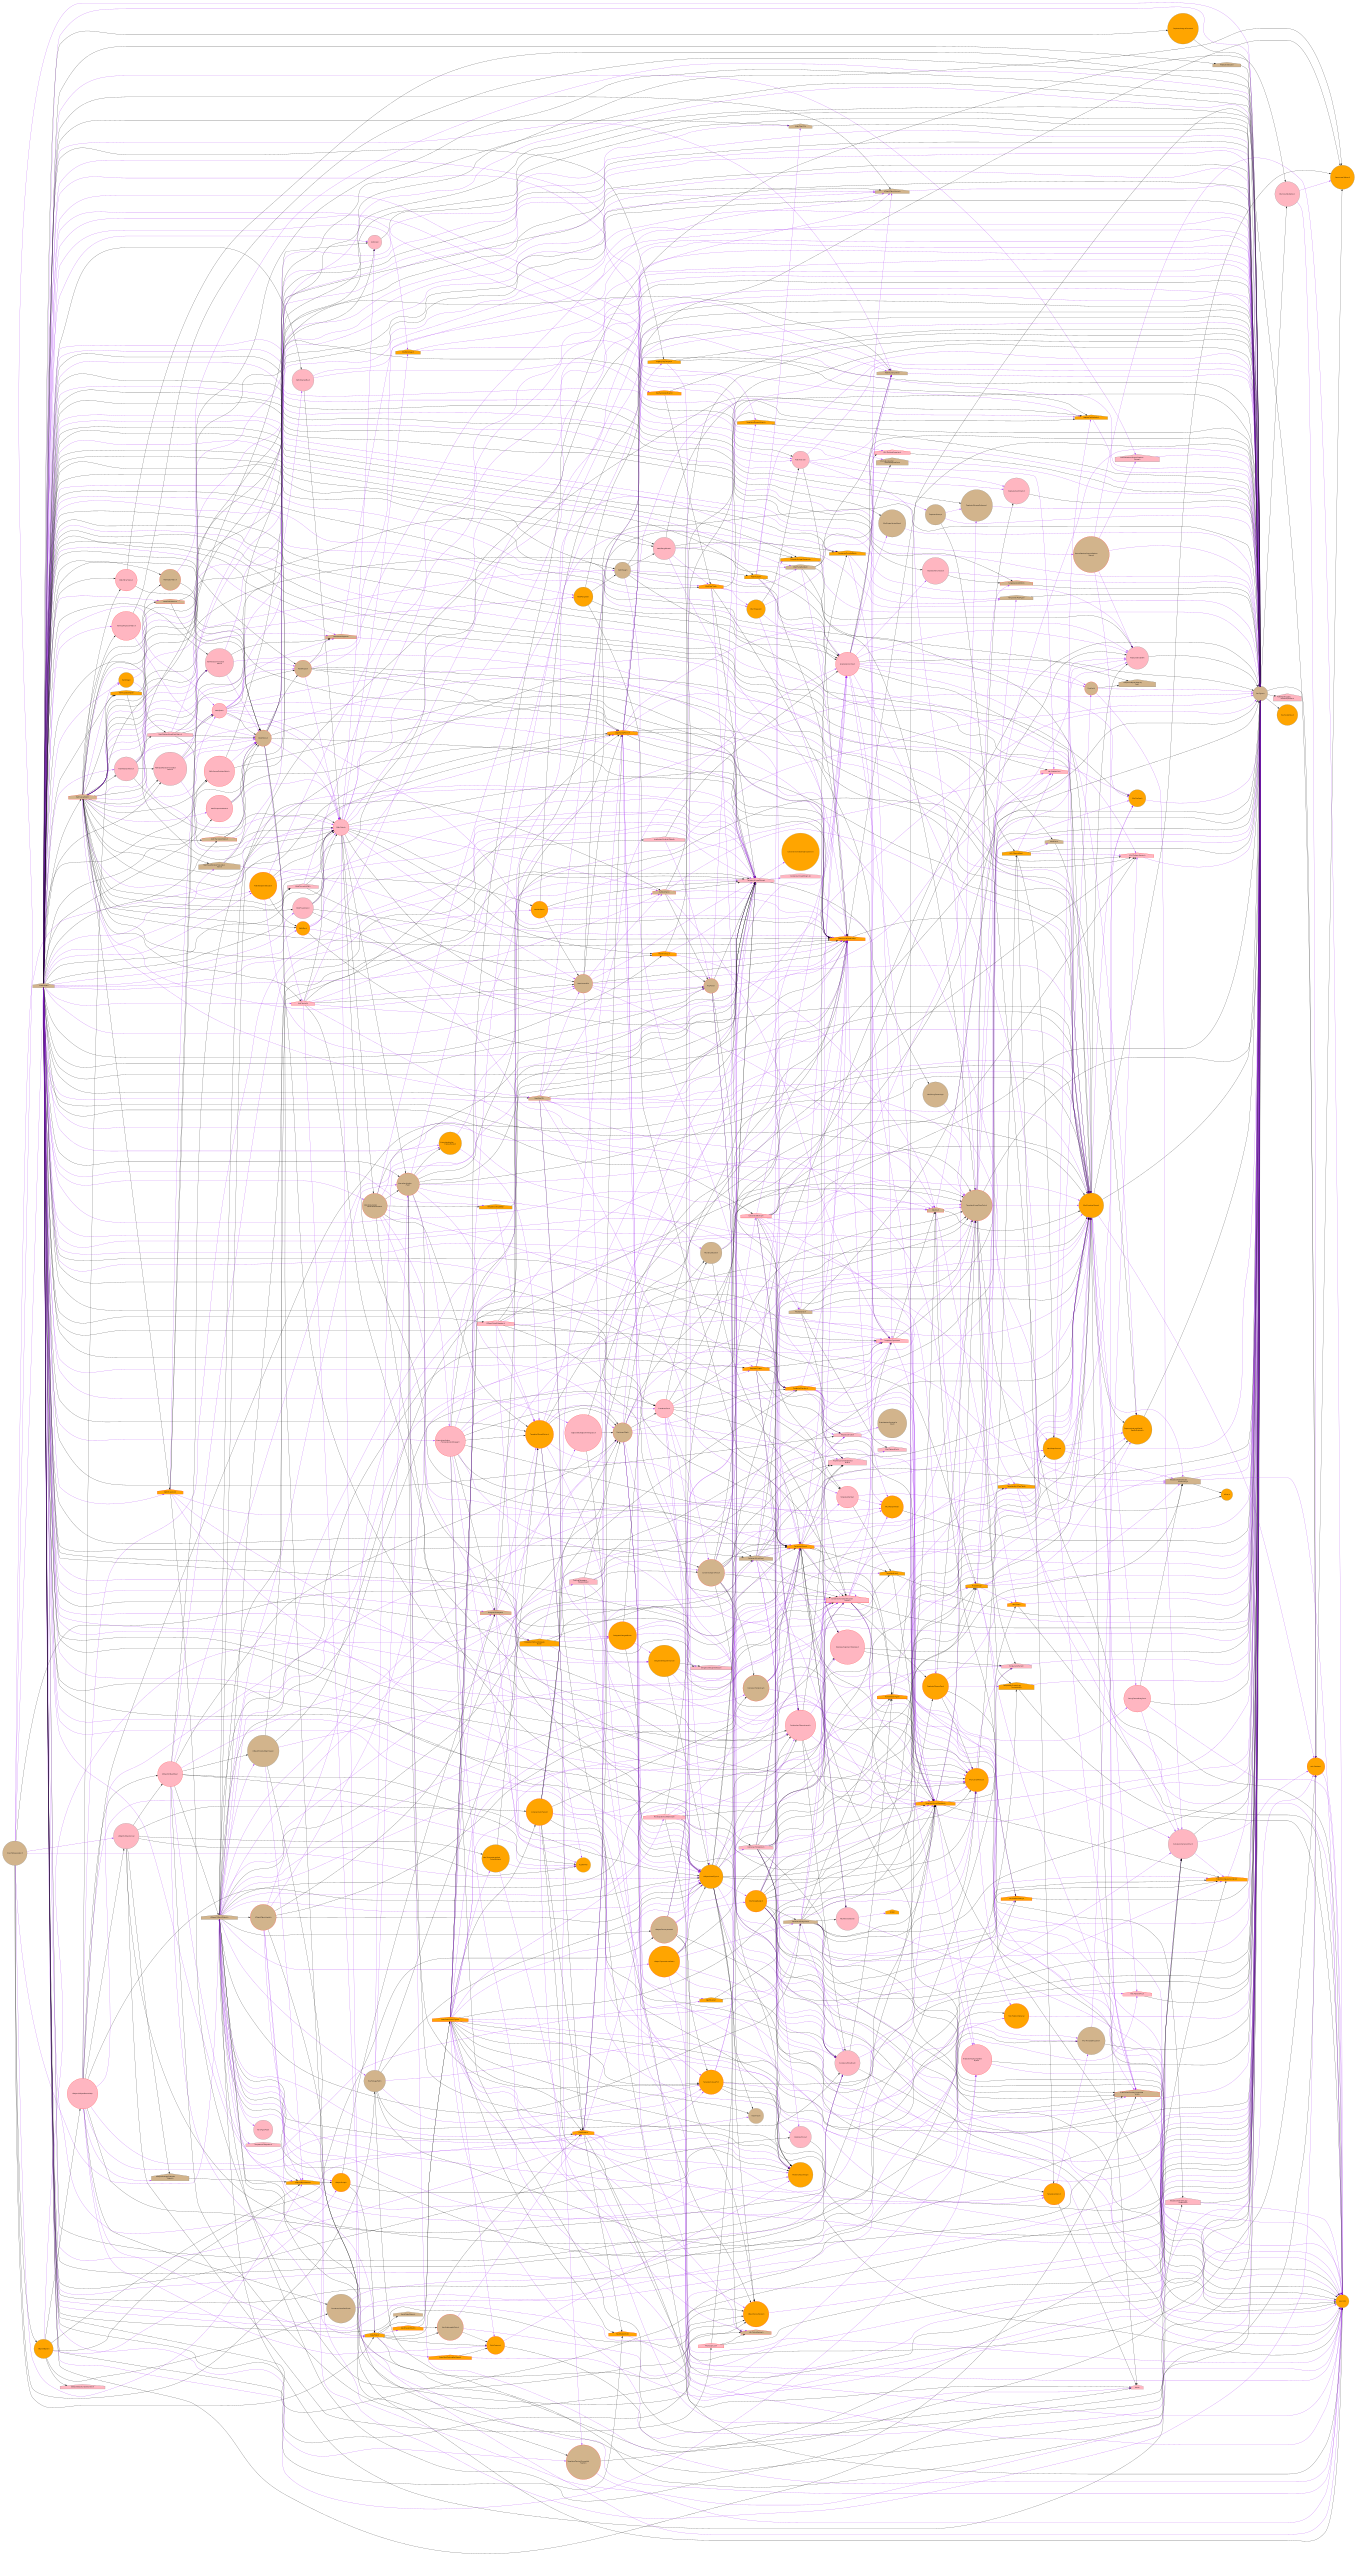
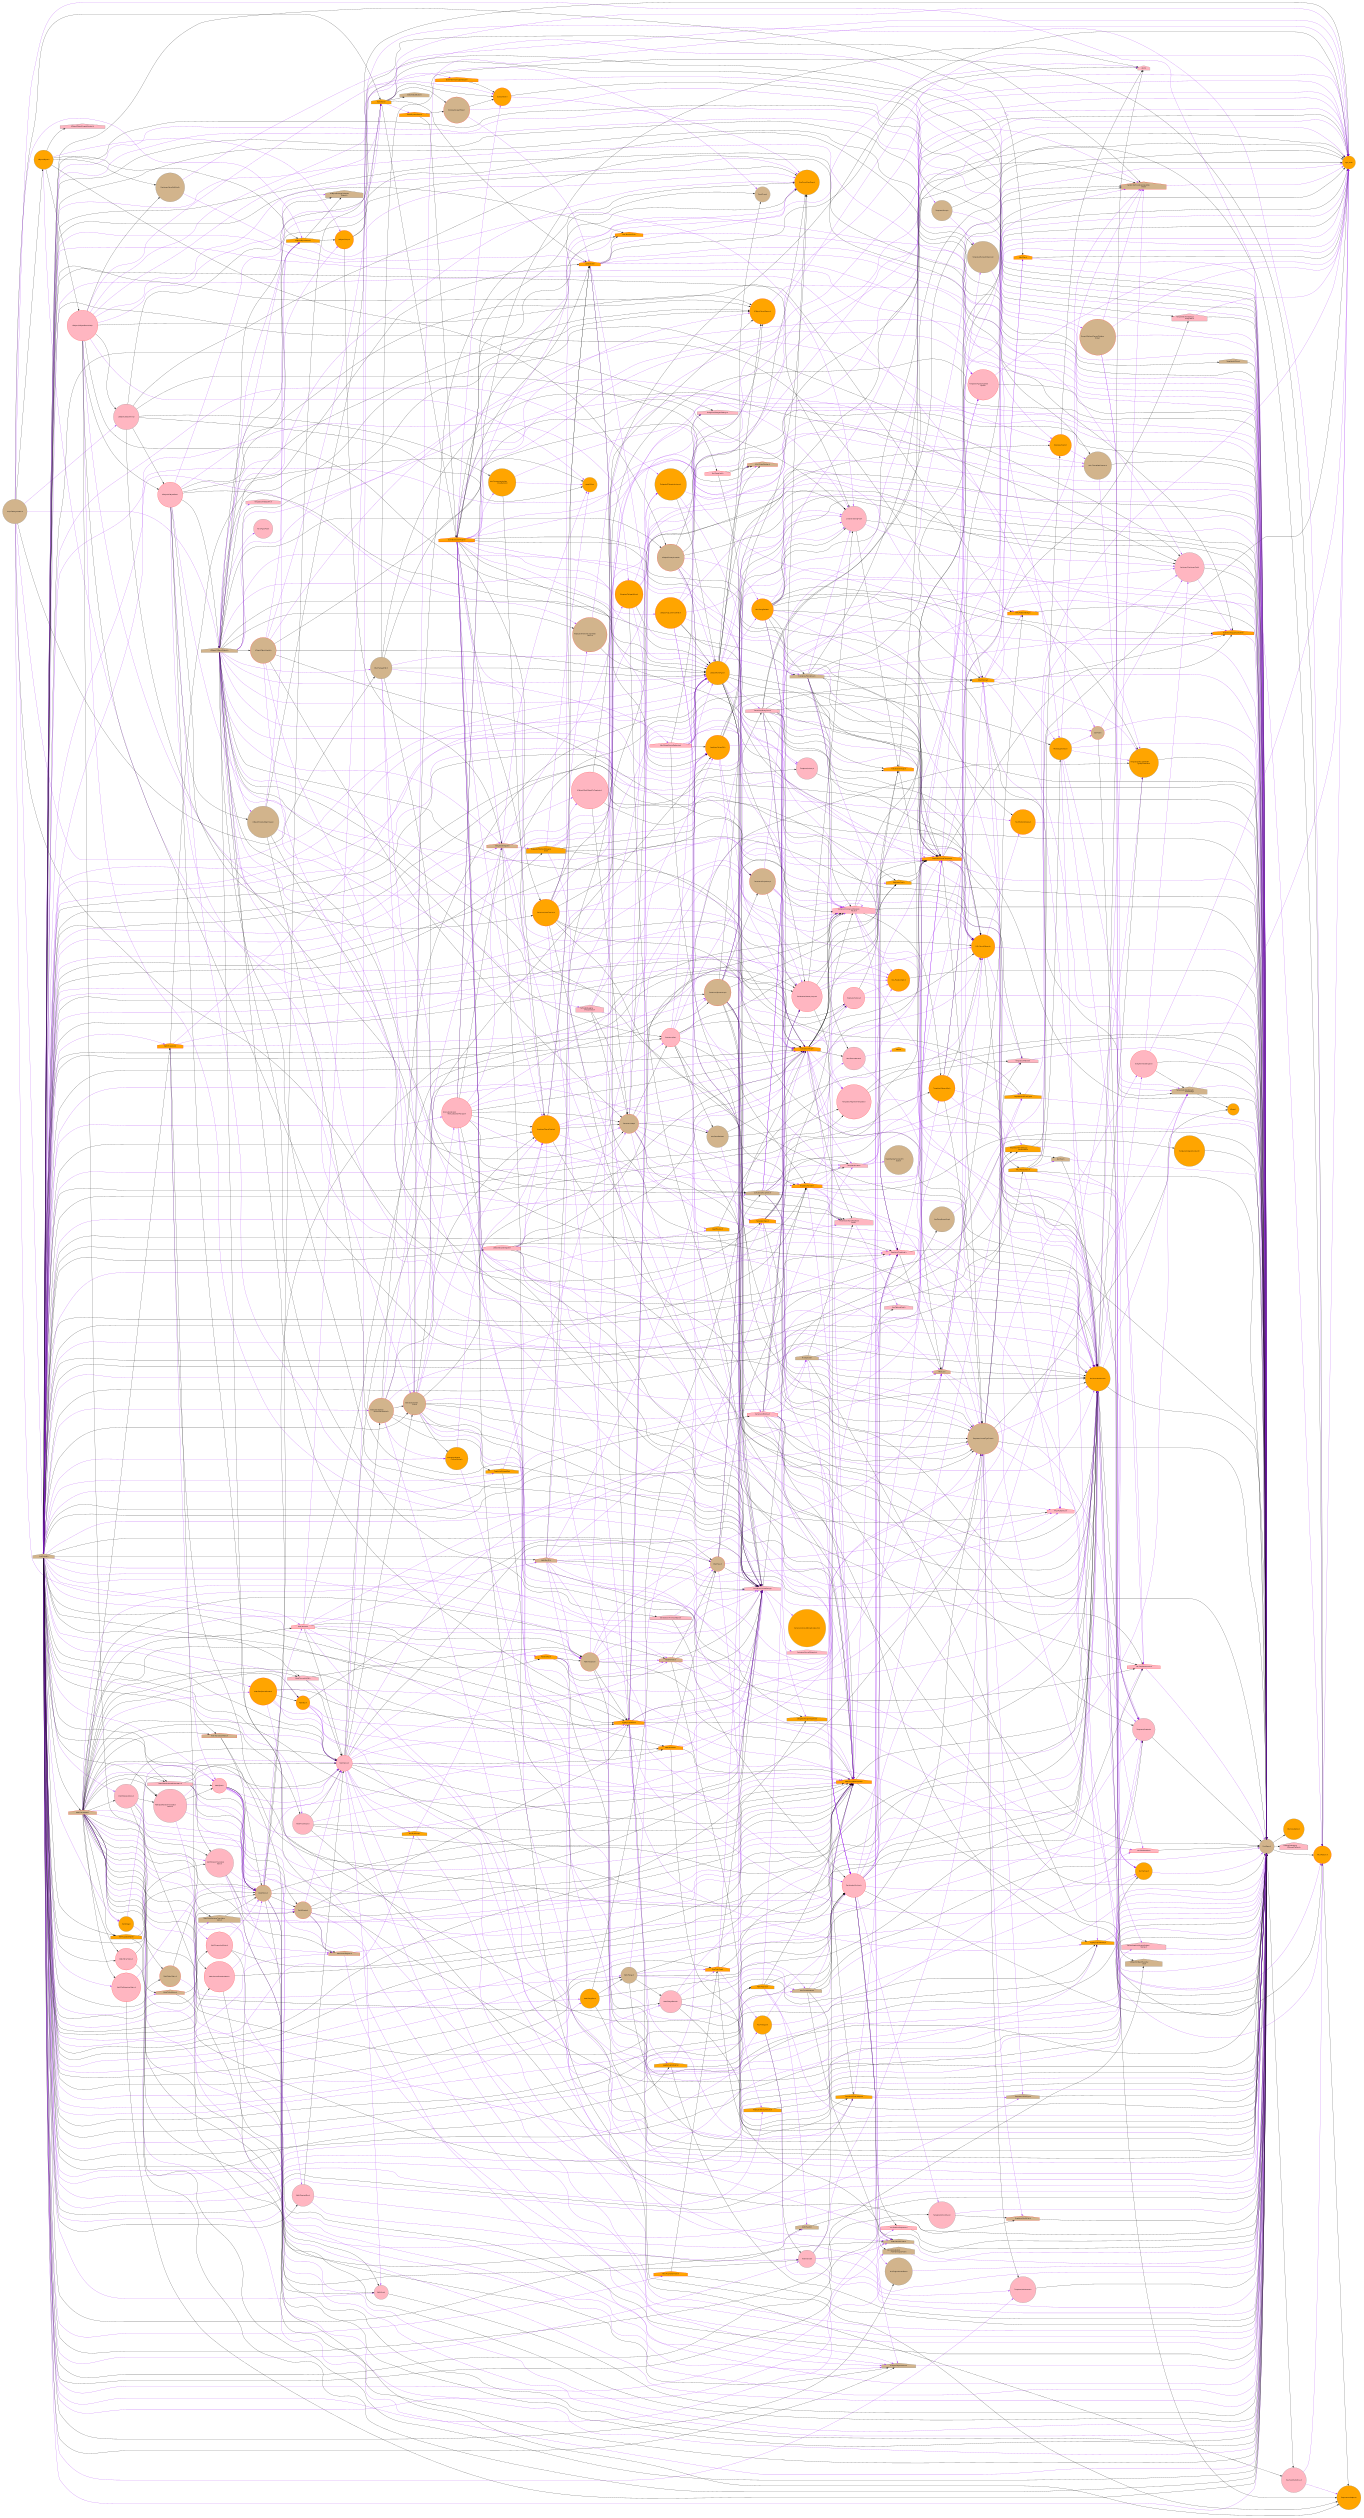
(102, 456) -> (94, 2108)
(539, 910) -> (546, 1657)
(237, 2180) -> (324, 218)
